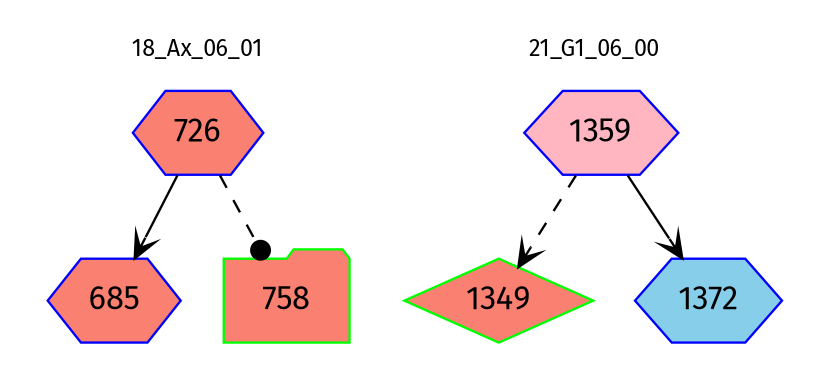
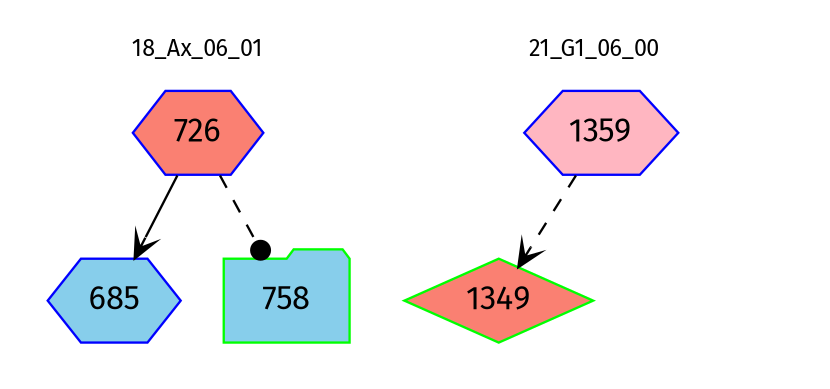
(114, 301) -> (114, 301)
(287, 301) -> (287, 301)
(708, 301) -> none
